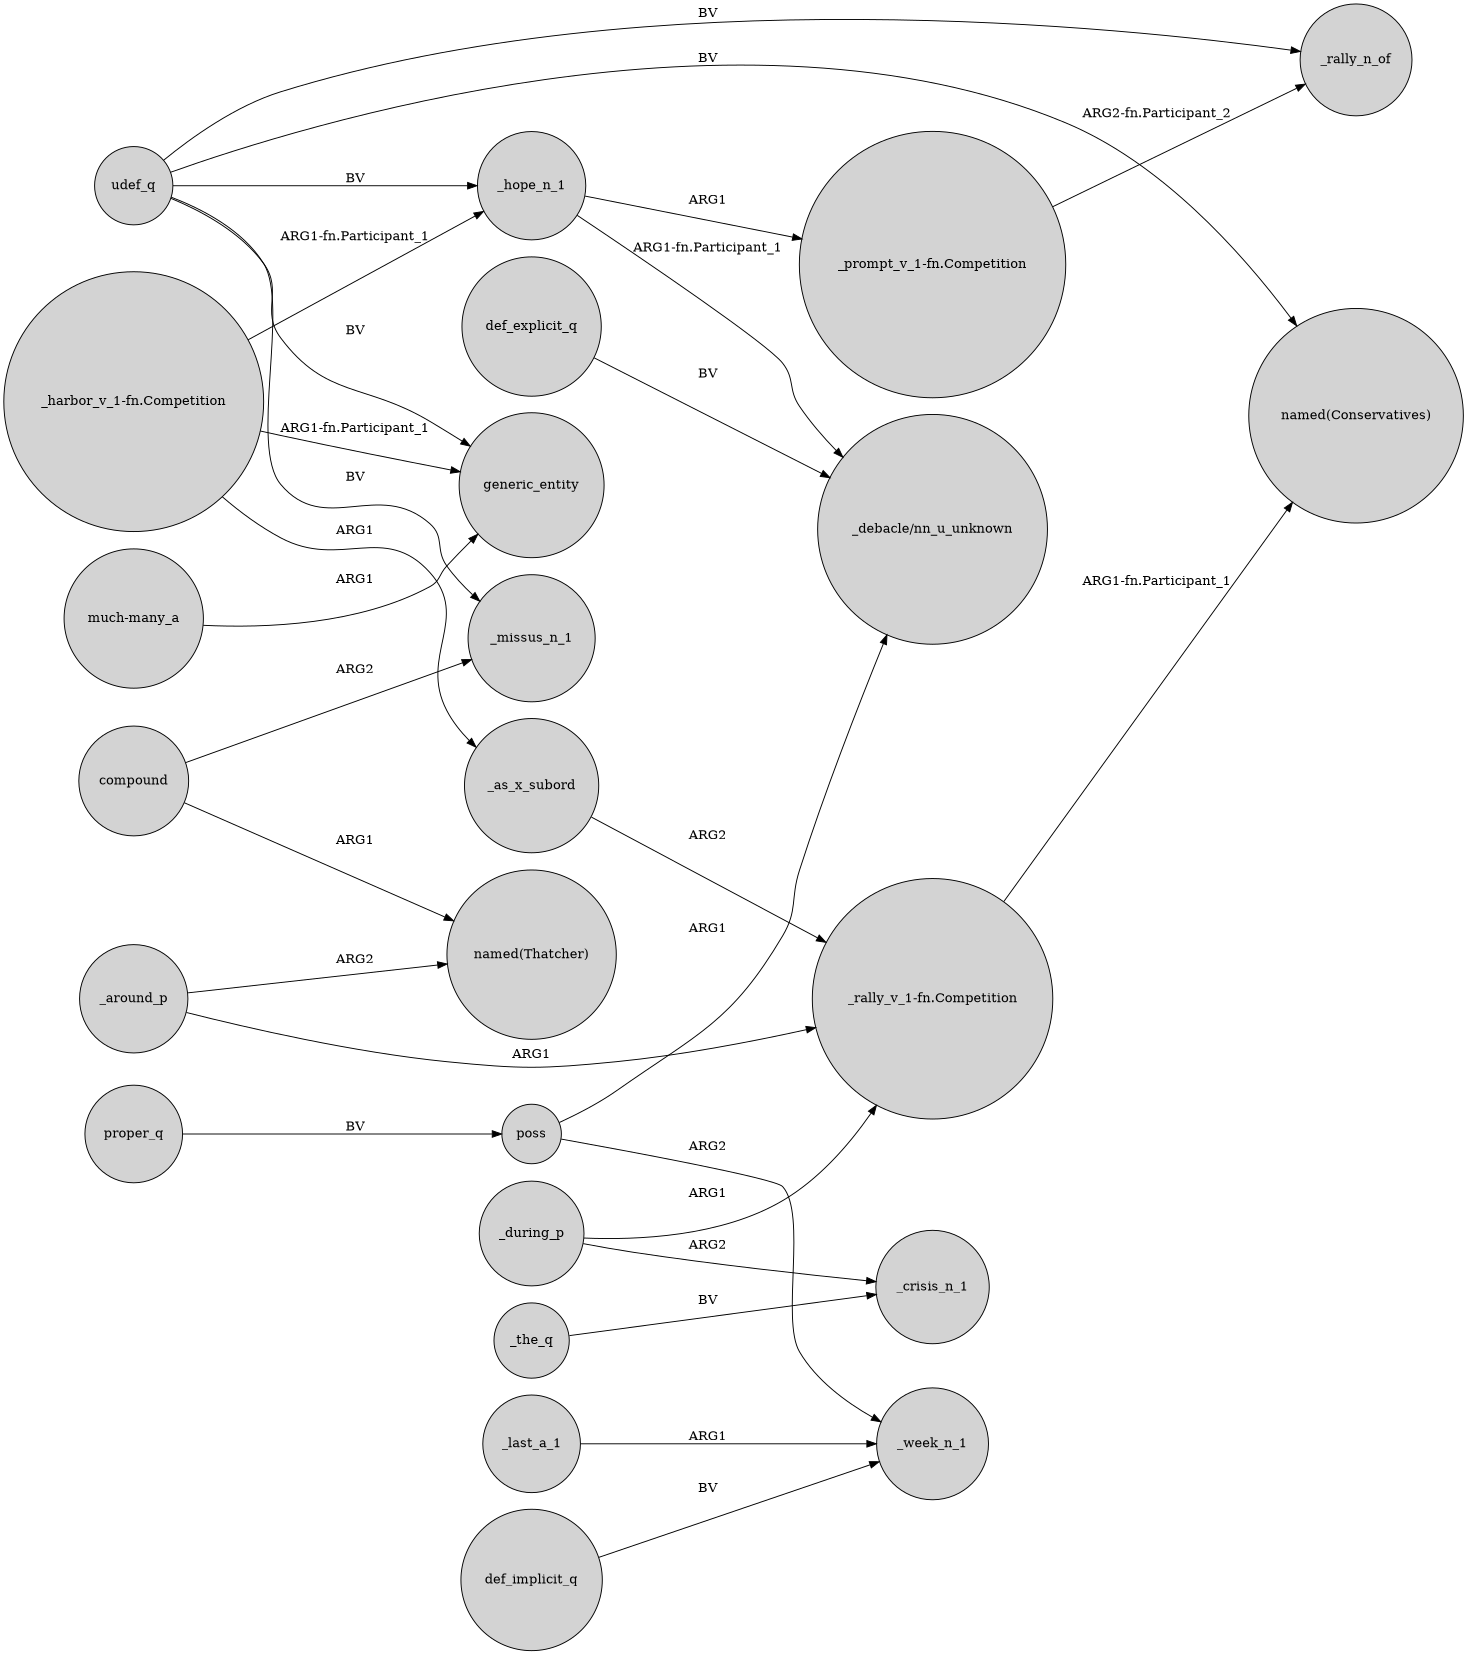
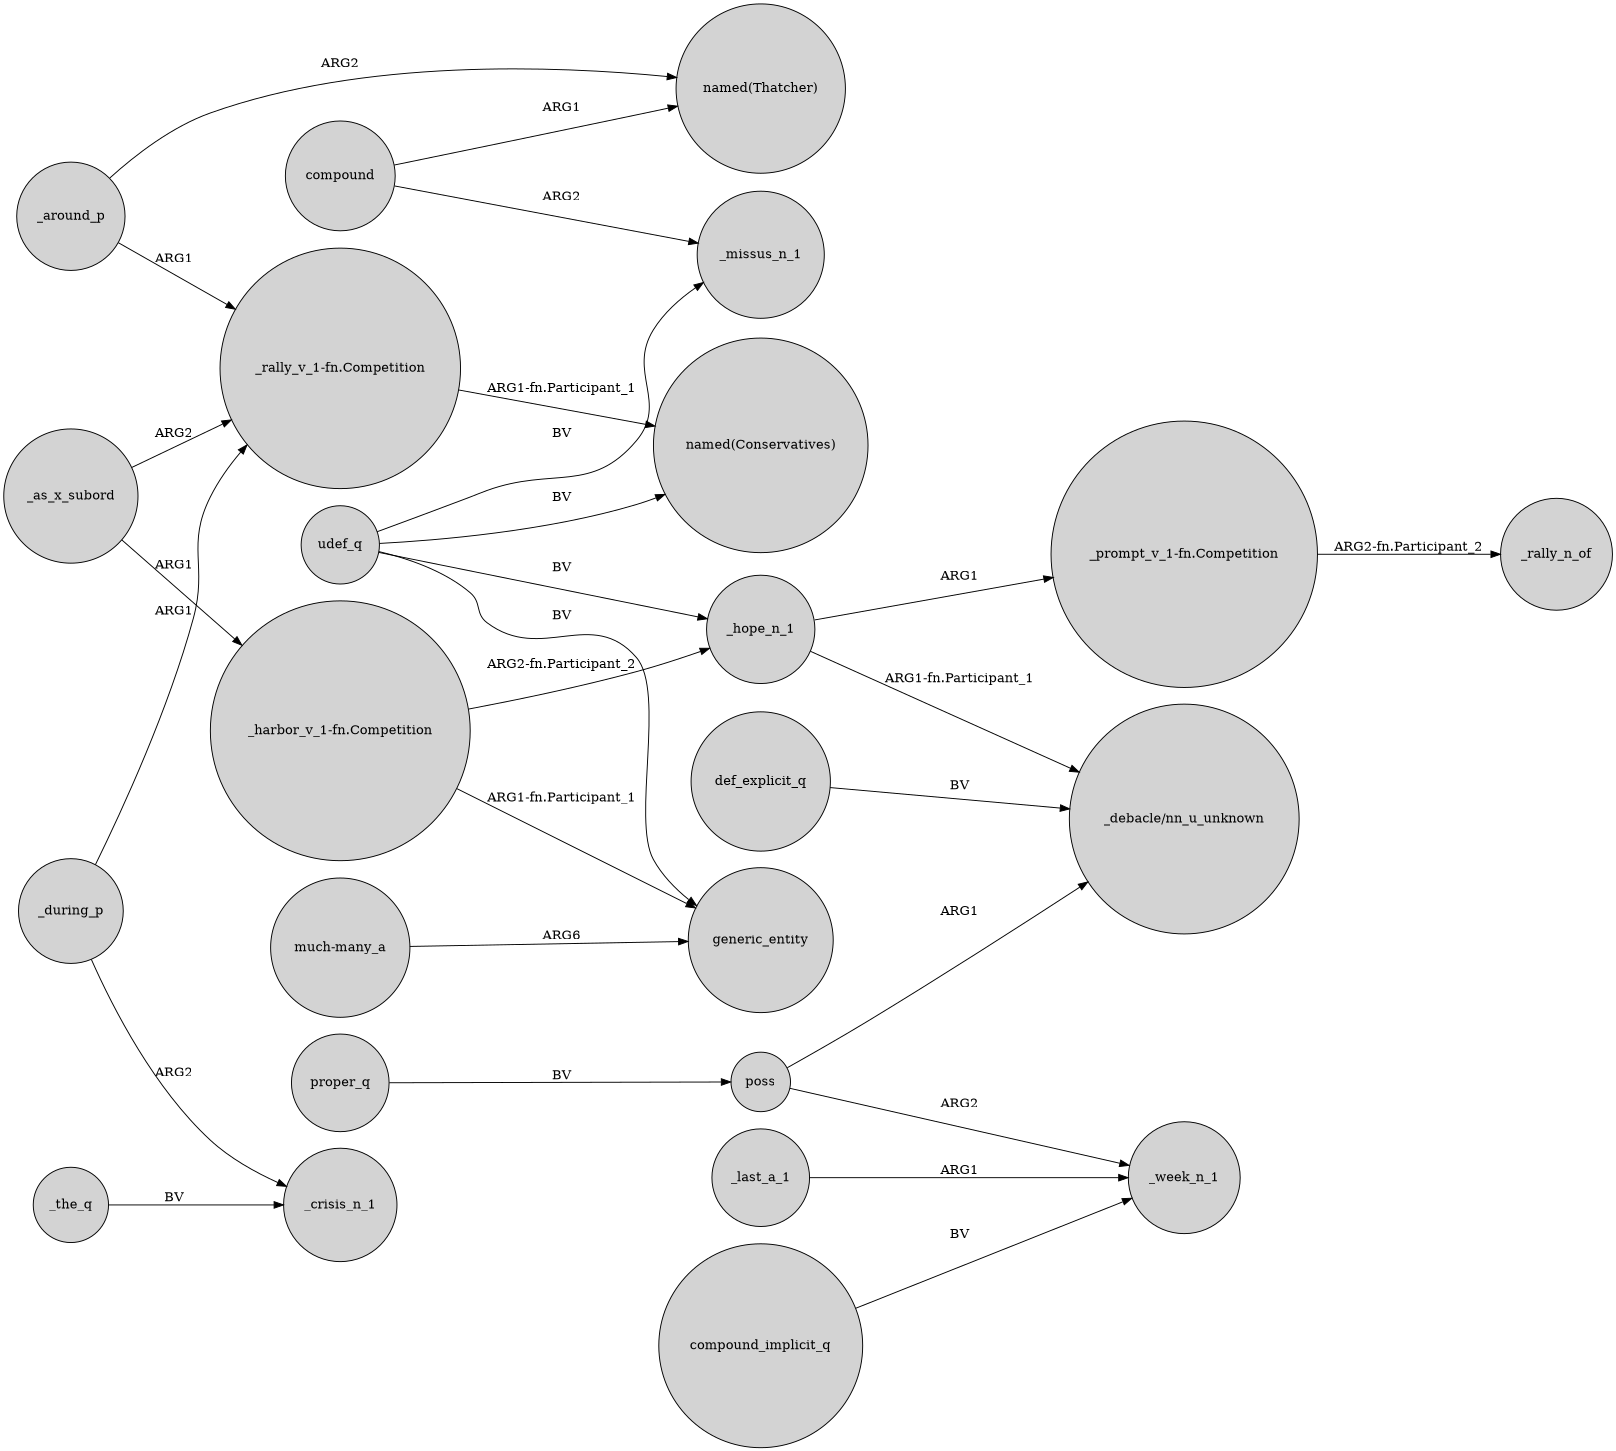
(715, 23) -> none
(355, 237) -> (562, 665)
(411, 557) -> (178, 589)
(355, 580) -> (562, 936)
(532, 1580) -> (761, 1346)
